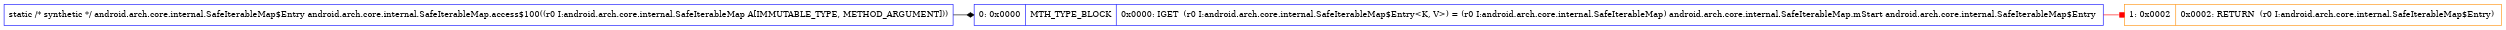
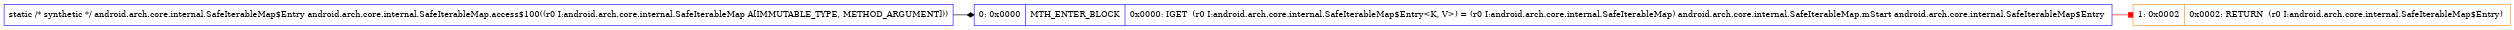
(1071, 15) -> (1075, 15)
